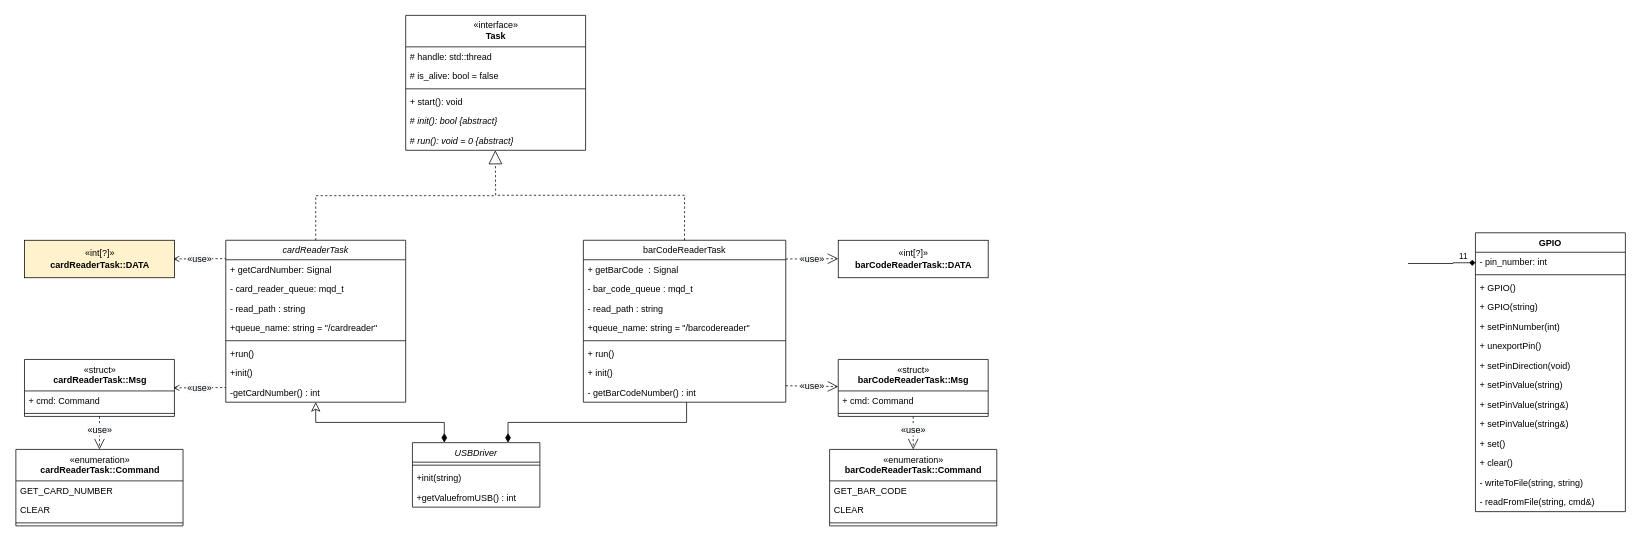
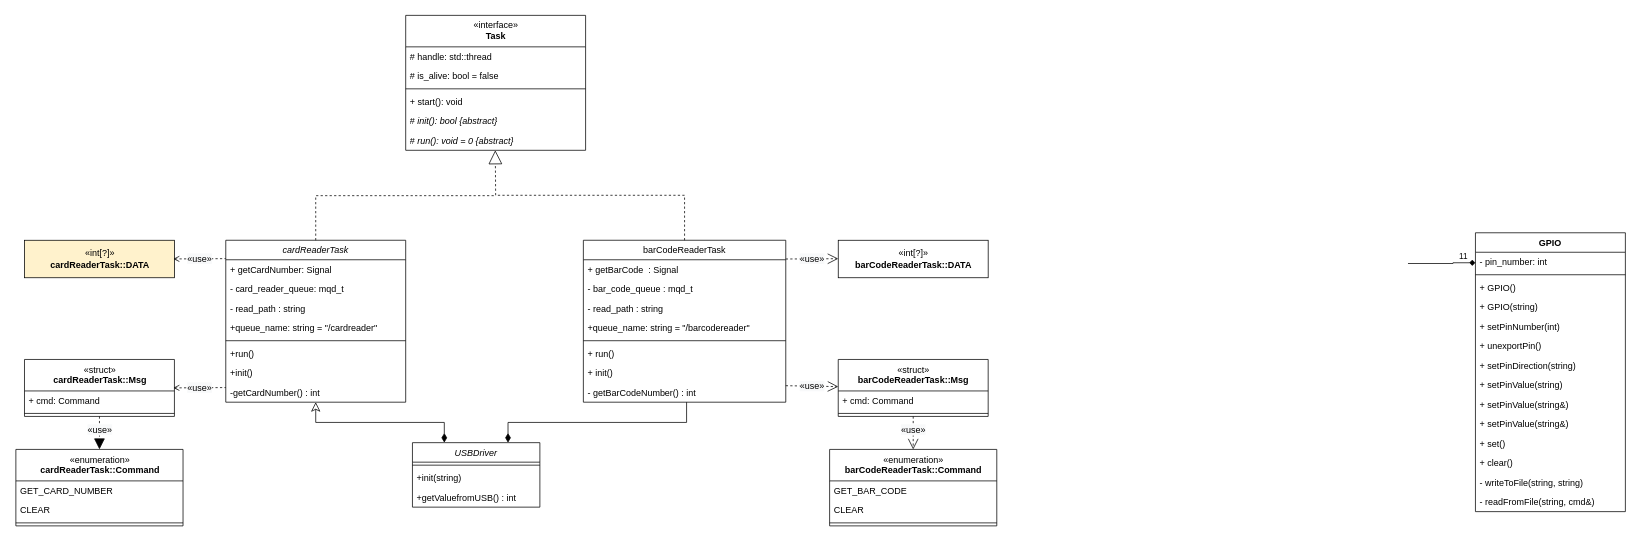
(1532, 366) -> (1537, 366)
(99, 442) -> (99, 437)
